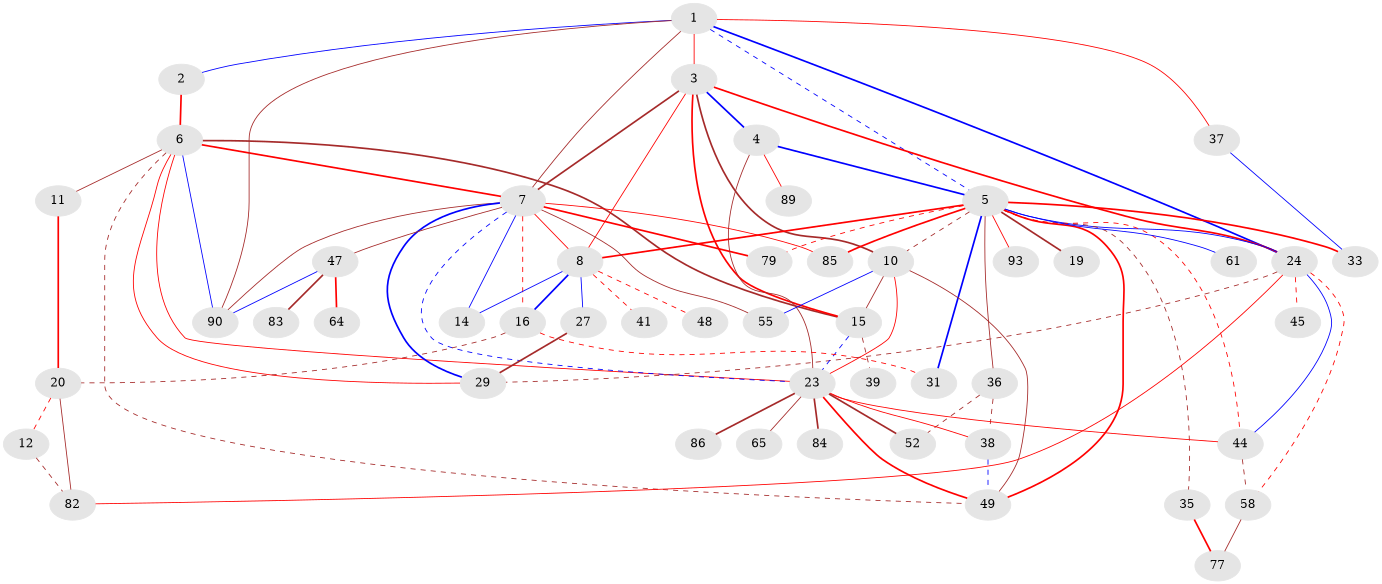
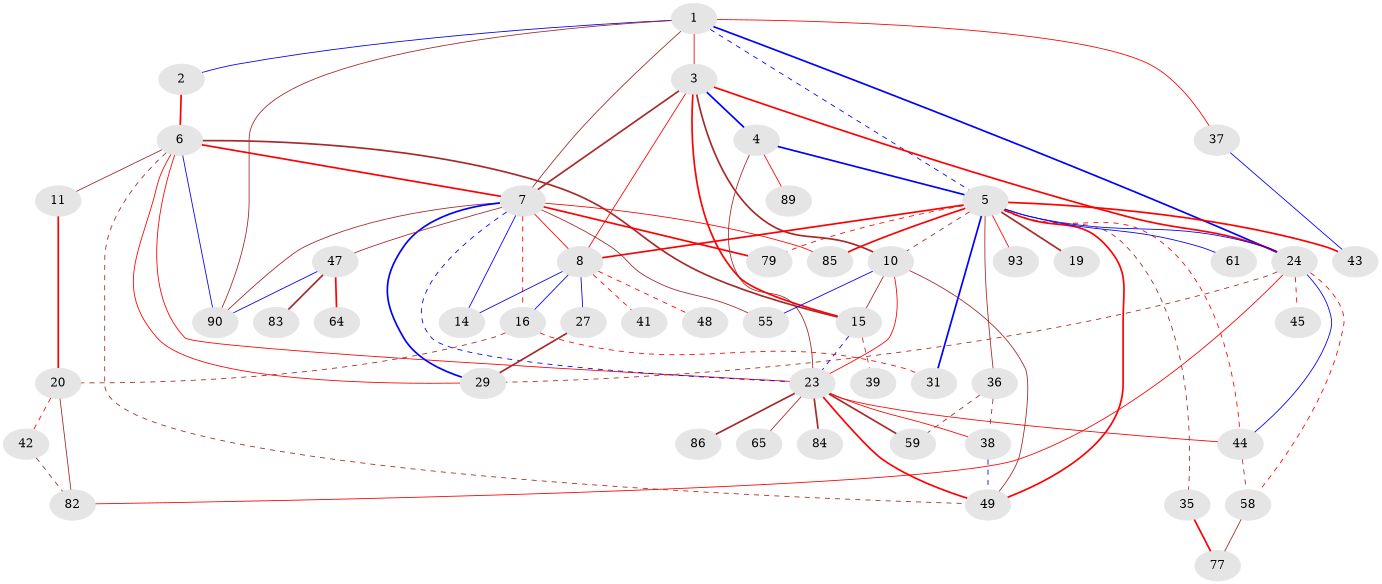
(1355, 262) -> (1355, 262)
(551, 292) -> (551, 292)
(26, 444) -> (26, 444)
(913, 444) -> (913, 444)
